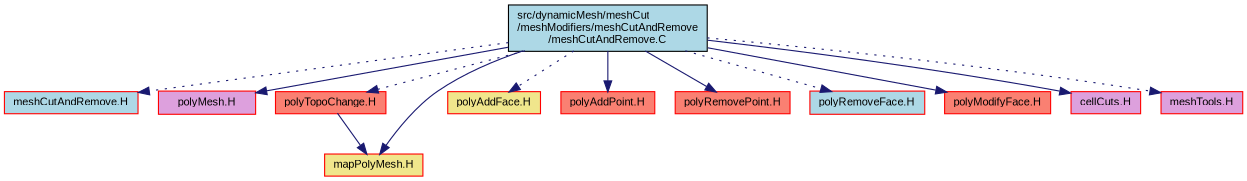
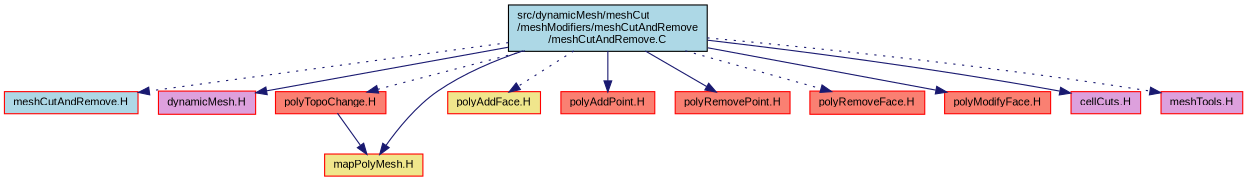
(207, 103) -> (207, 103)
(867, 103) -> (867, 103)
